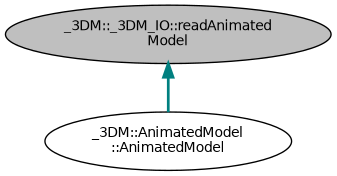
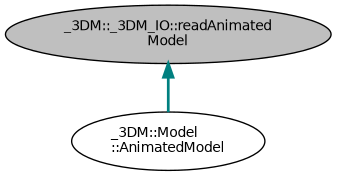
(168, 141) -> (168, 141)
